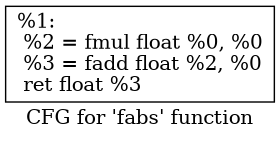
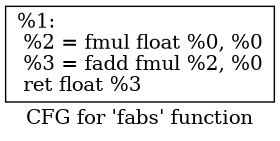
(140, 64) -> (140, 64)
